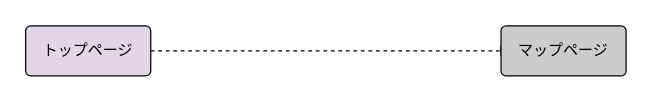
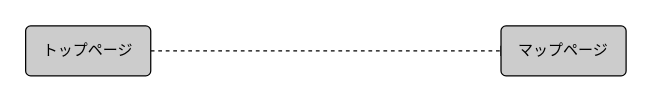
(88, 51) -> (88, 51)
